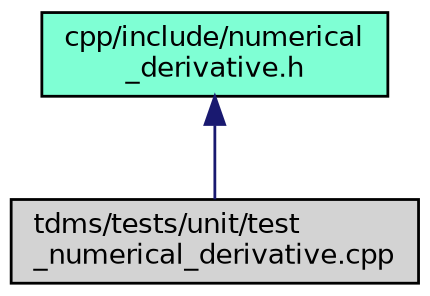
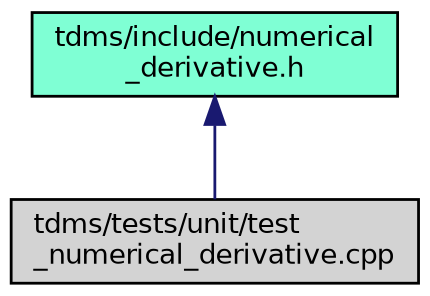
(215, 54) -> (215, 54)
